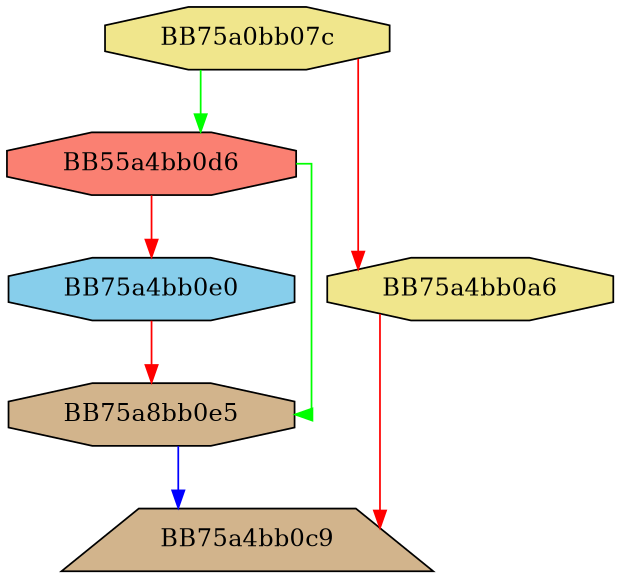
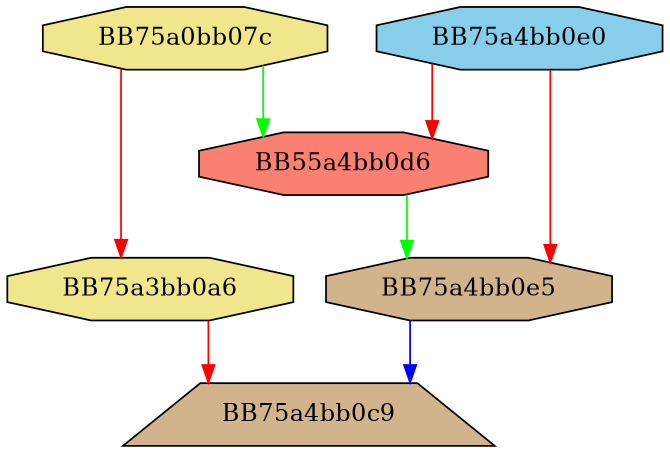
(152, 217) -> (432, 92)
(470, 289) -> (150, 289)
(152, 415) -> (469, 289)
